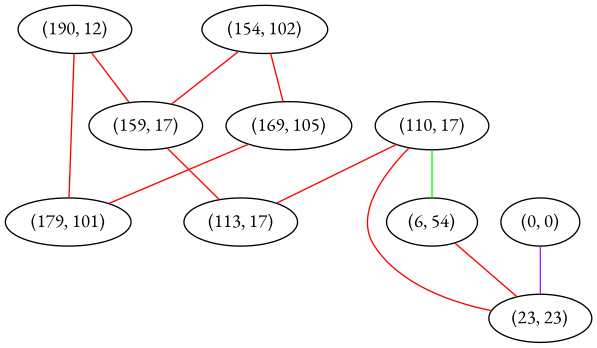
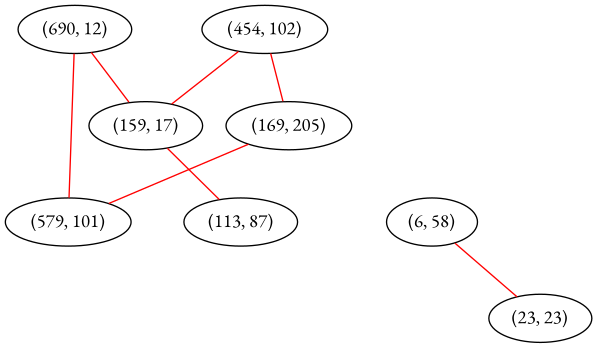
(75, 29) -> (75, 29)
(265, 29) -> (265, 29)
(289, 126) -> (289, 126)
(432, 126) -> none
(68, 222) -> (68, 222)
(241, 222) -> (241, 222)
(432, 222) -> (432, 222)
(540, 222) -> none
